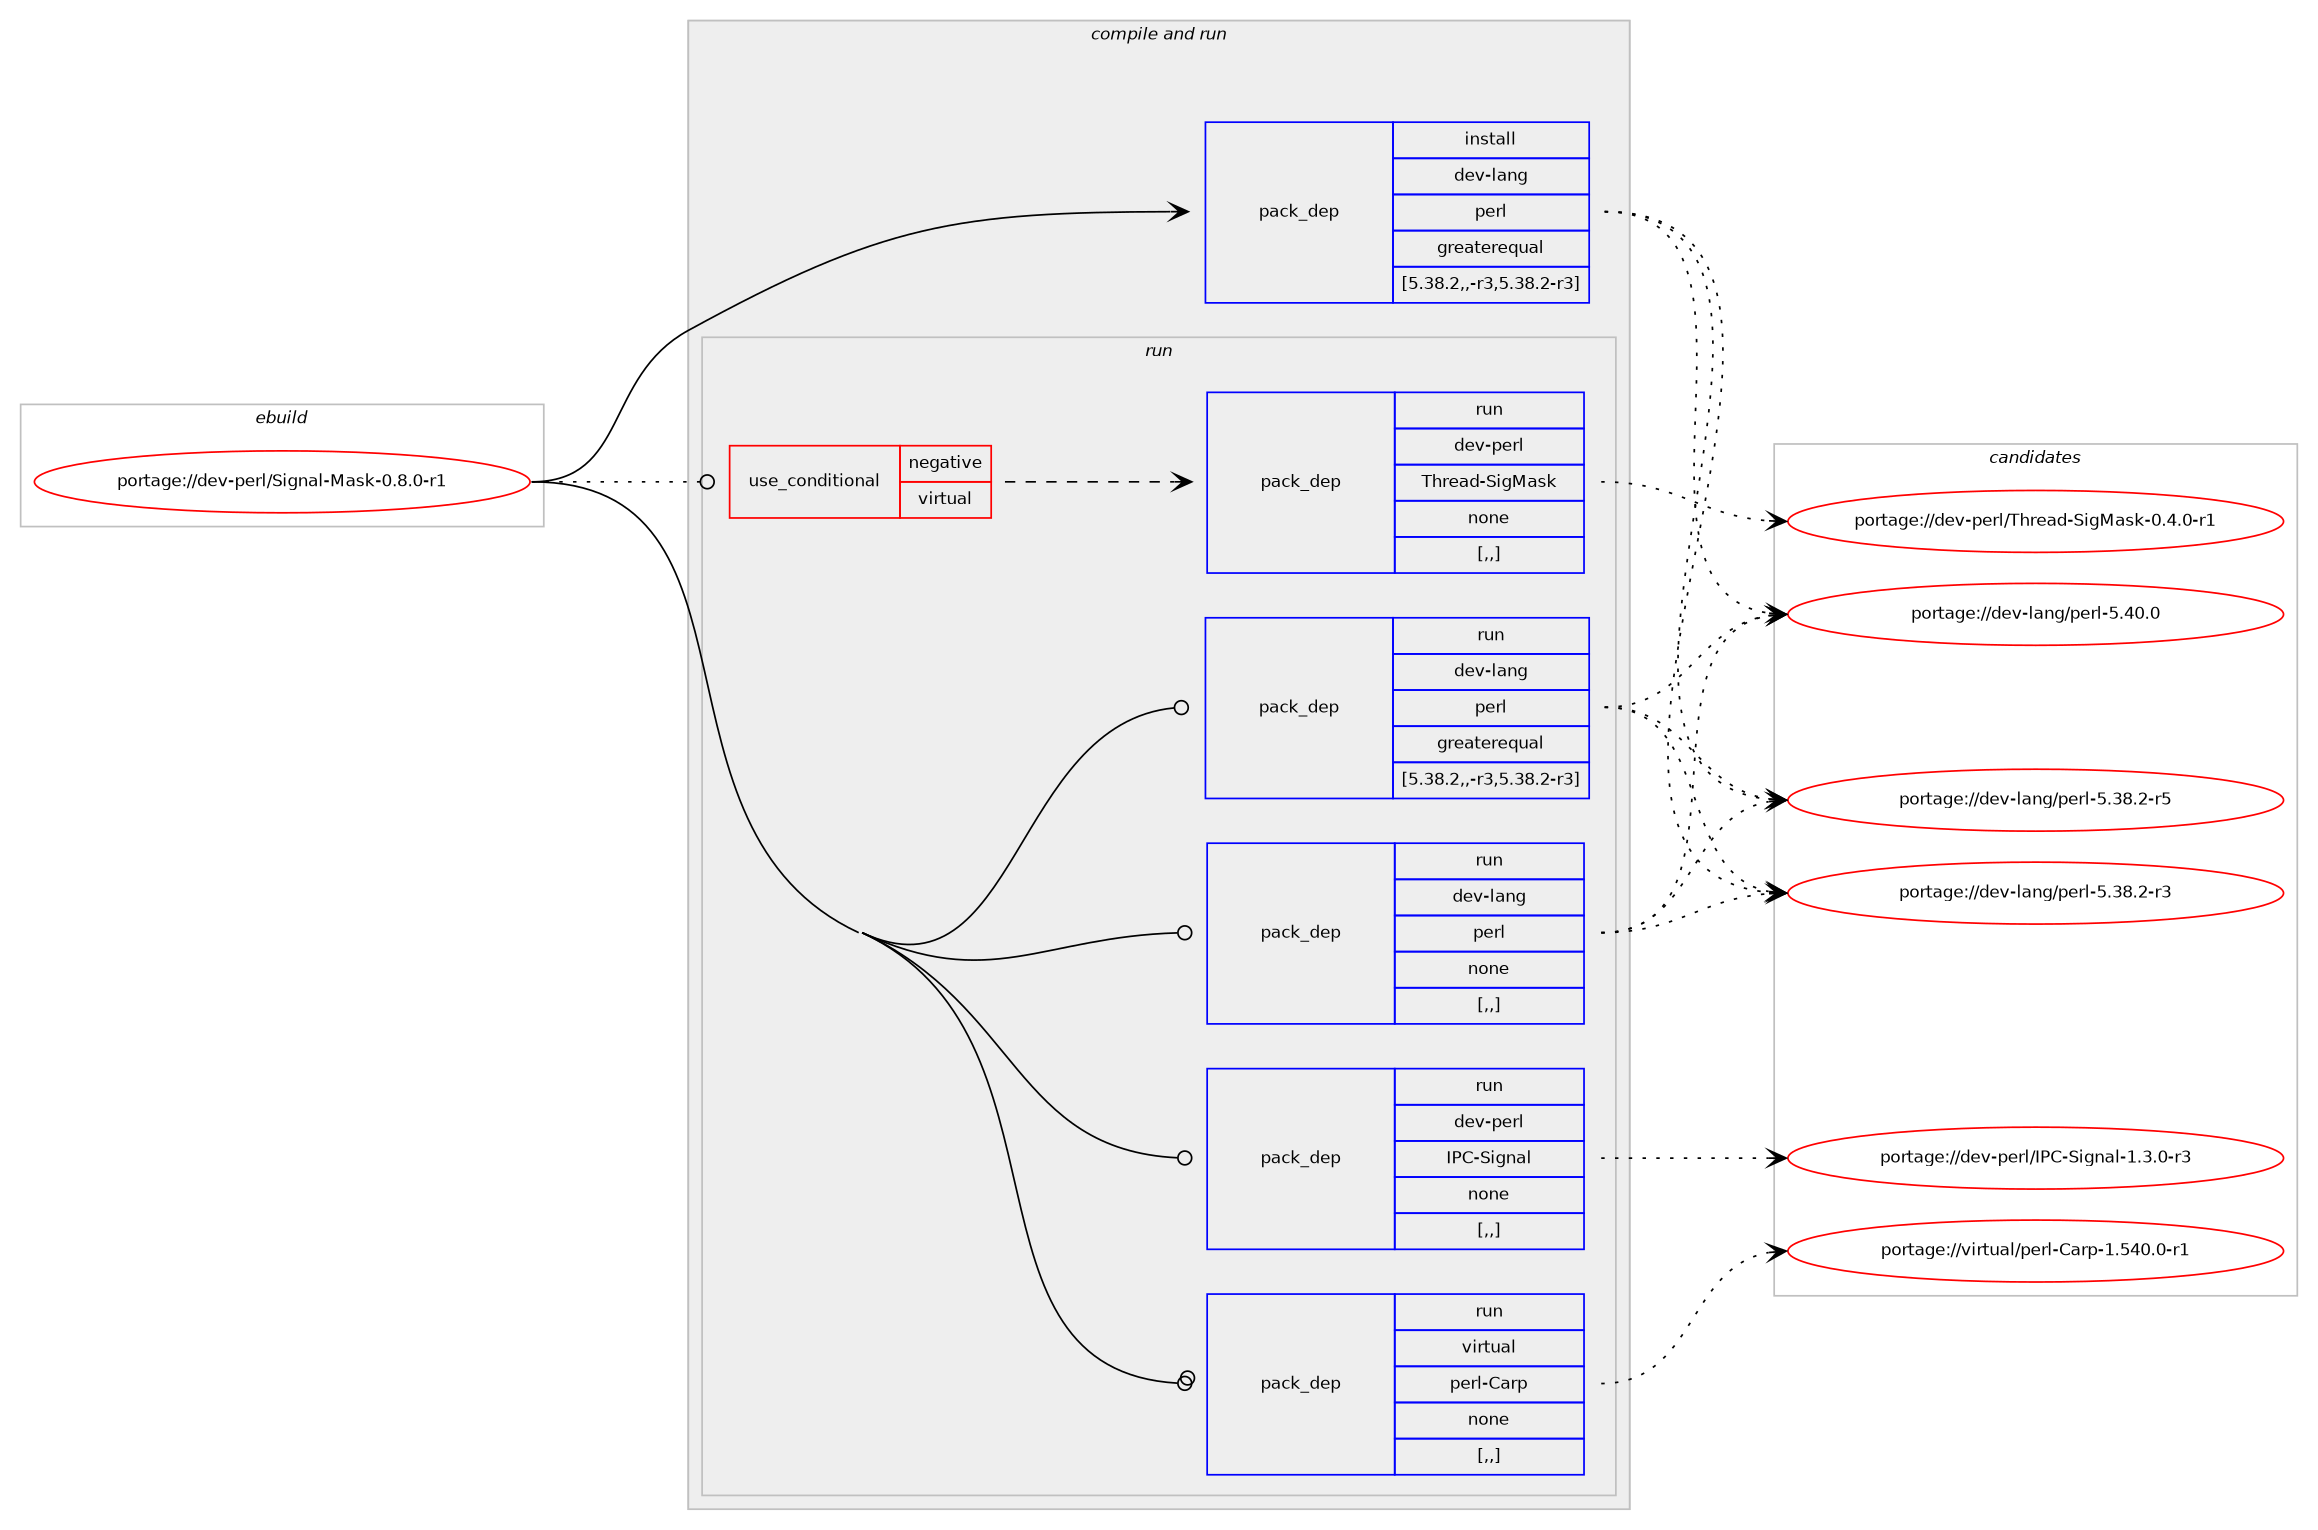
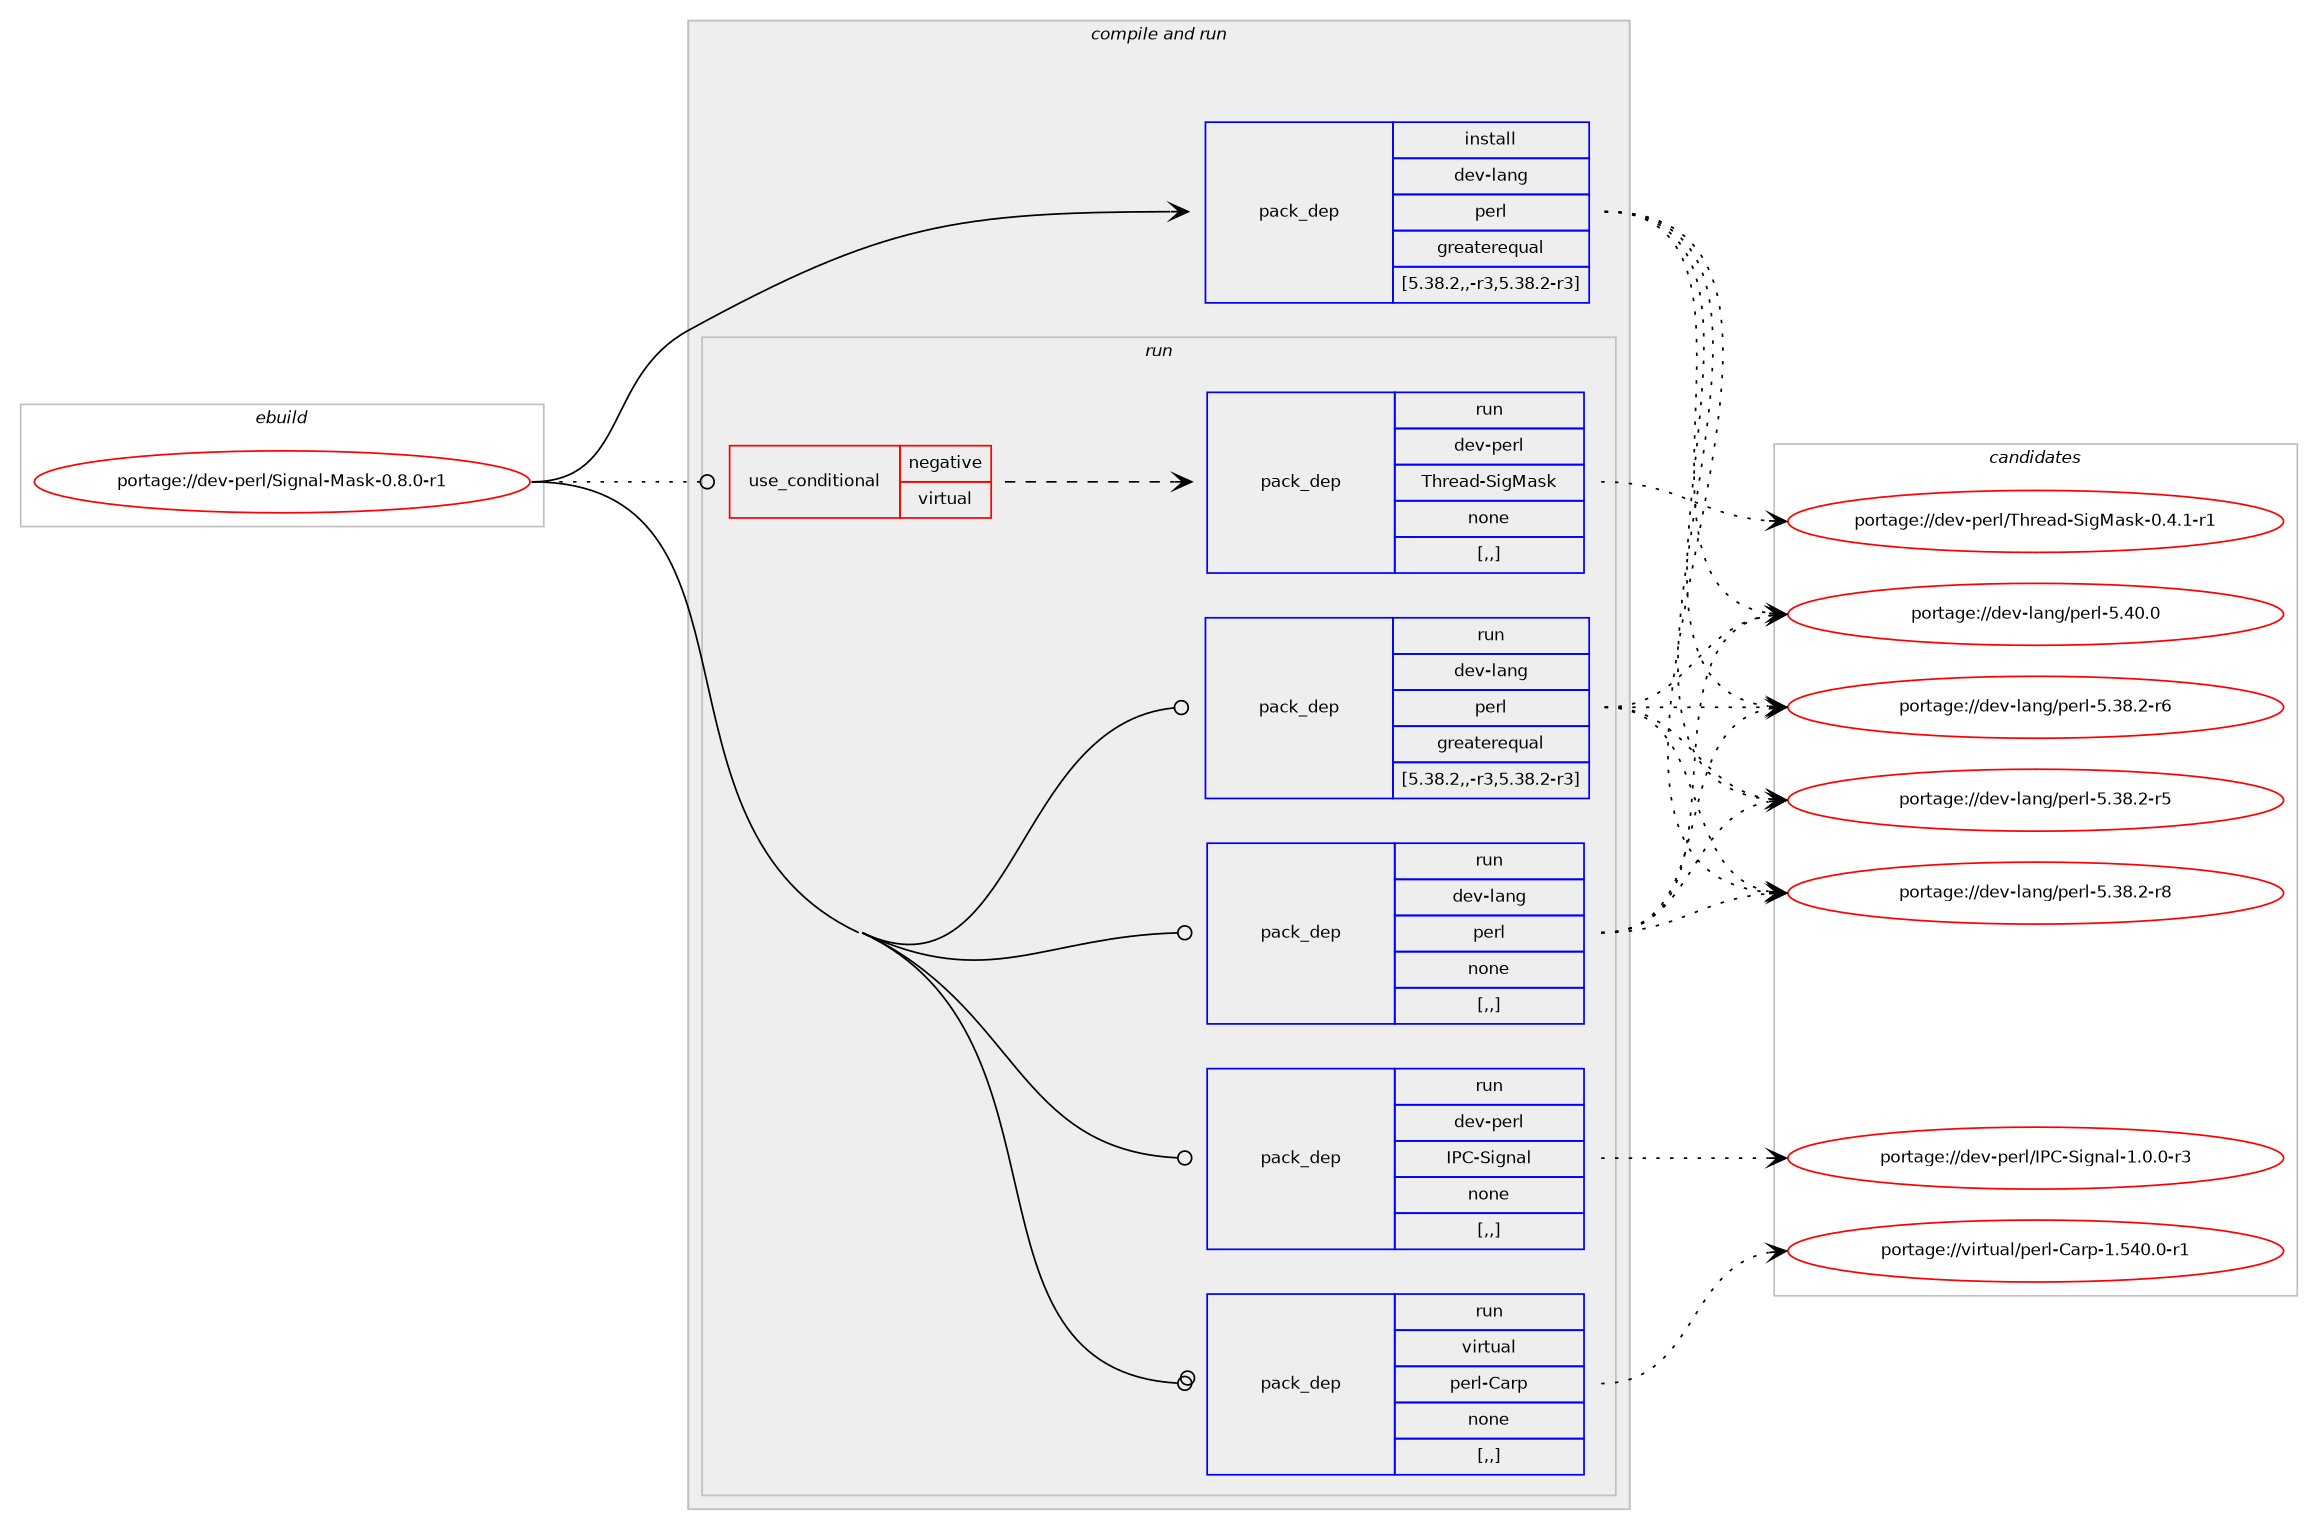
(2036, 521) -> (2036, 521)
none -> (2036, 707)
(2036, 893) -> (2036, 893)
(2036, 1158) -> (2036, 1158)
